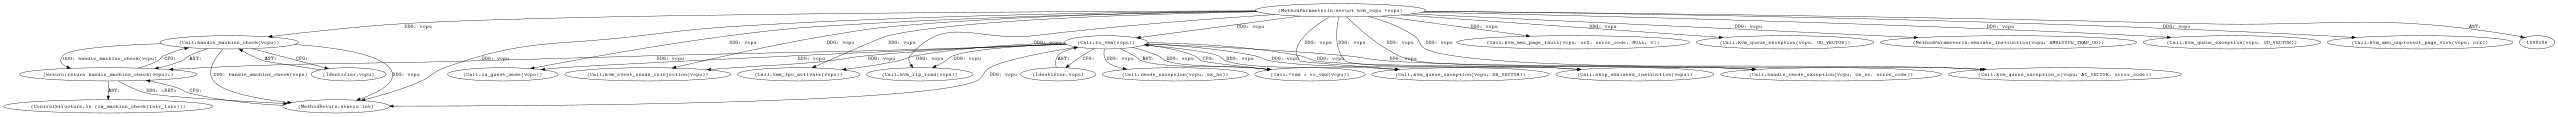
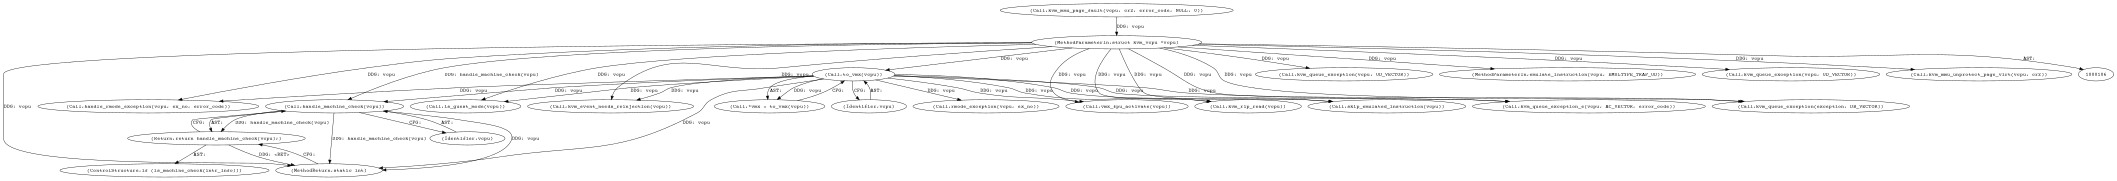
(418, 26) -> (492, 74)
(1454, 26) -> (1117, 24)
(620, 57) -> (600, 85)
(1460, 74) -> (1811, 106)
